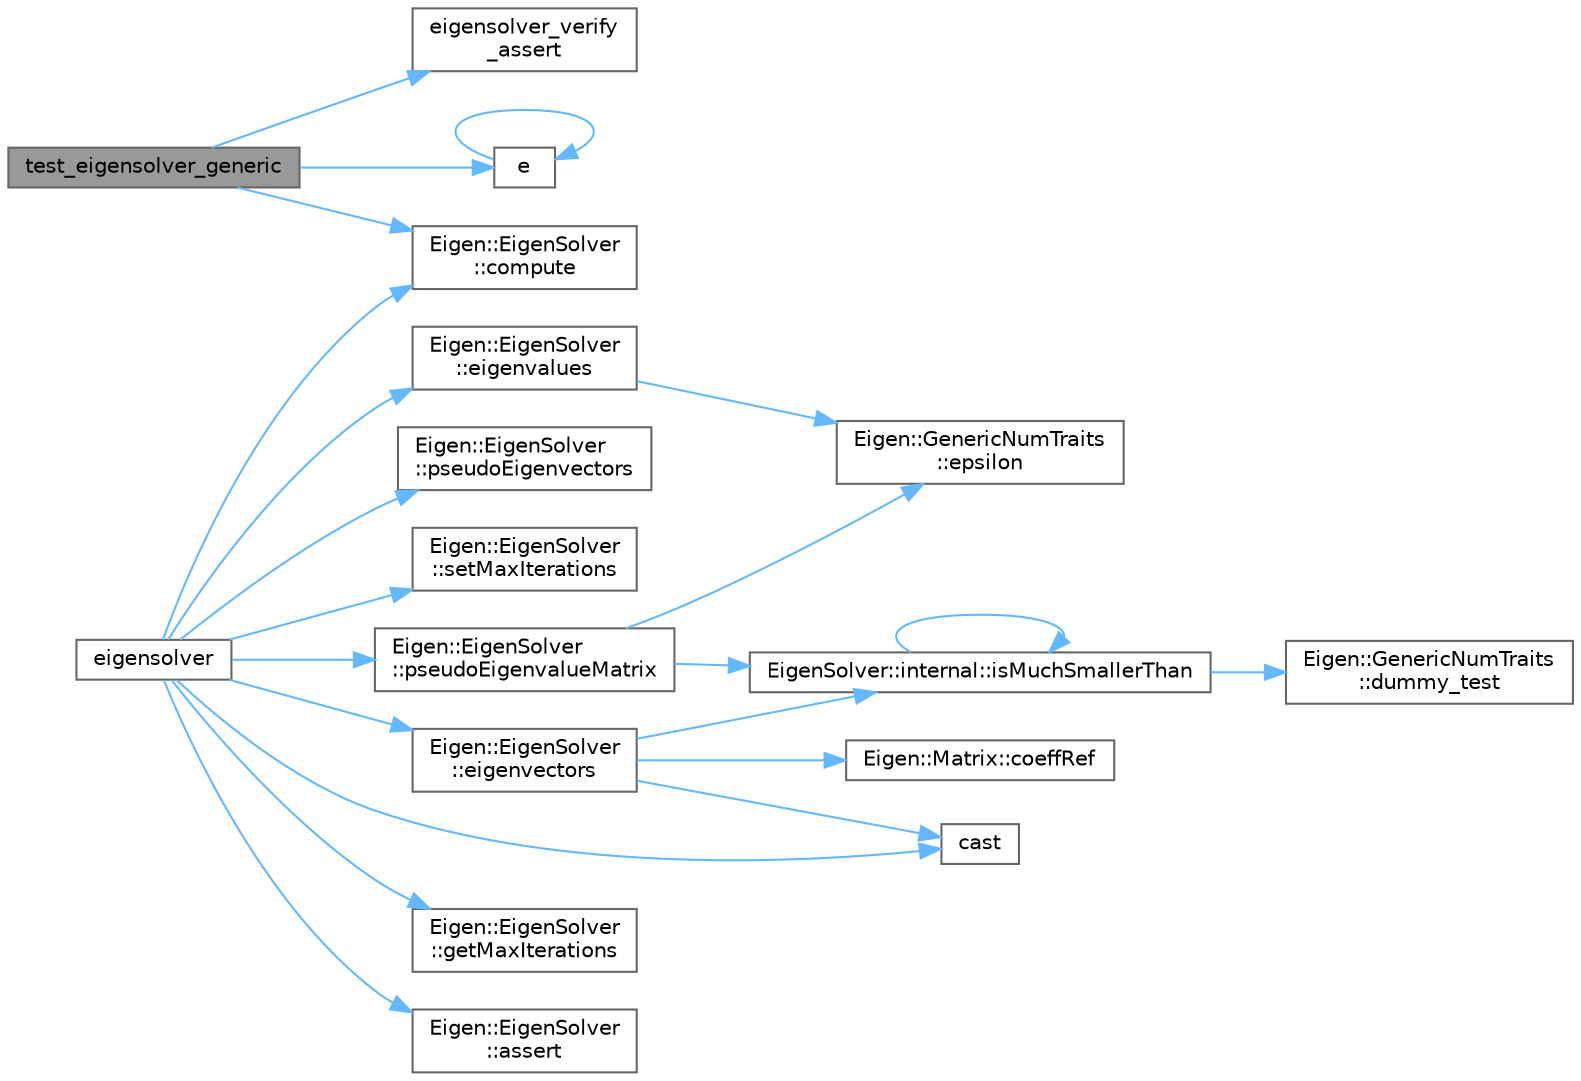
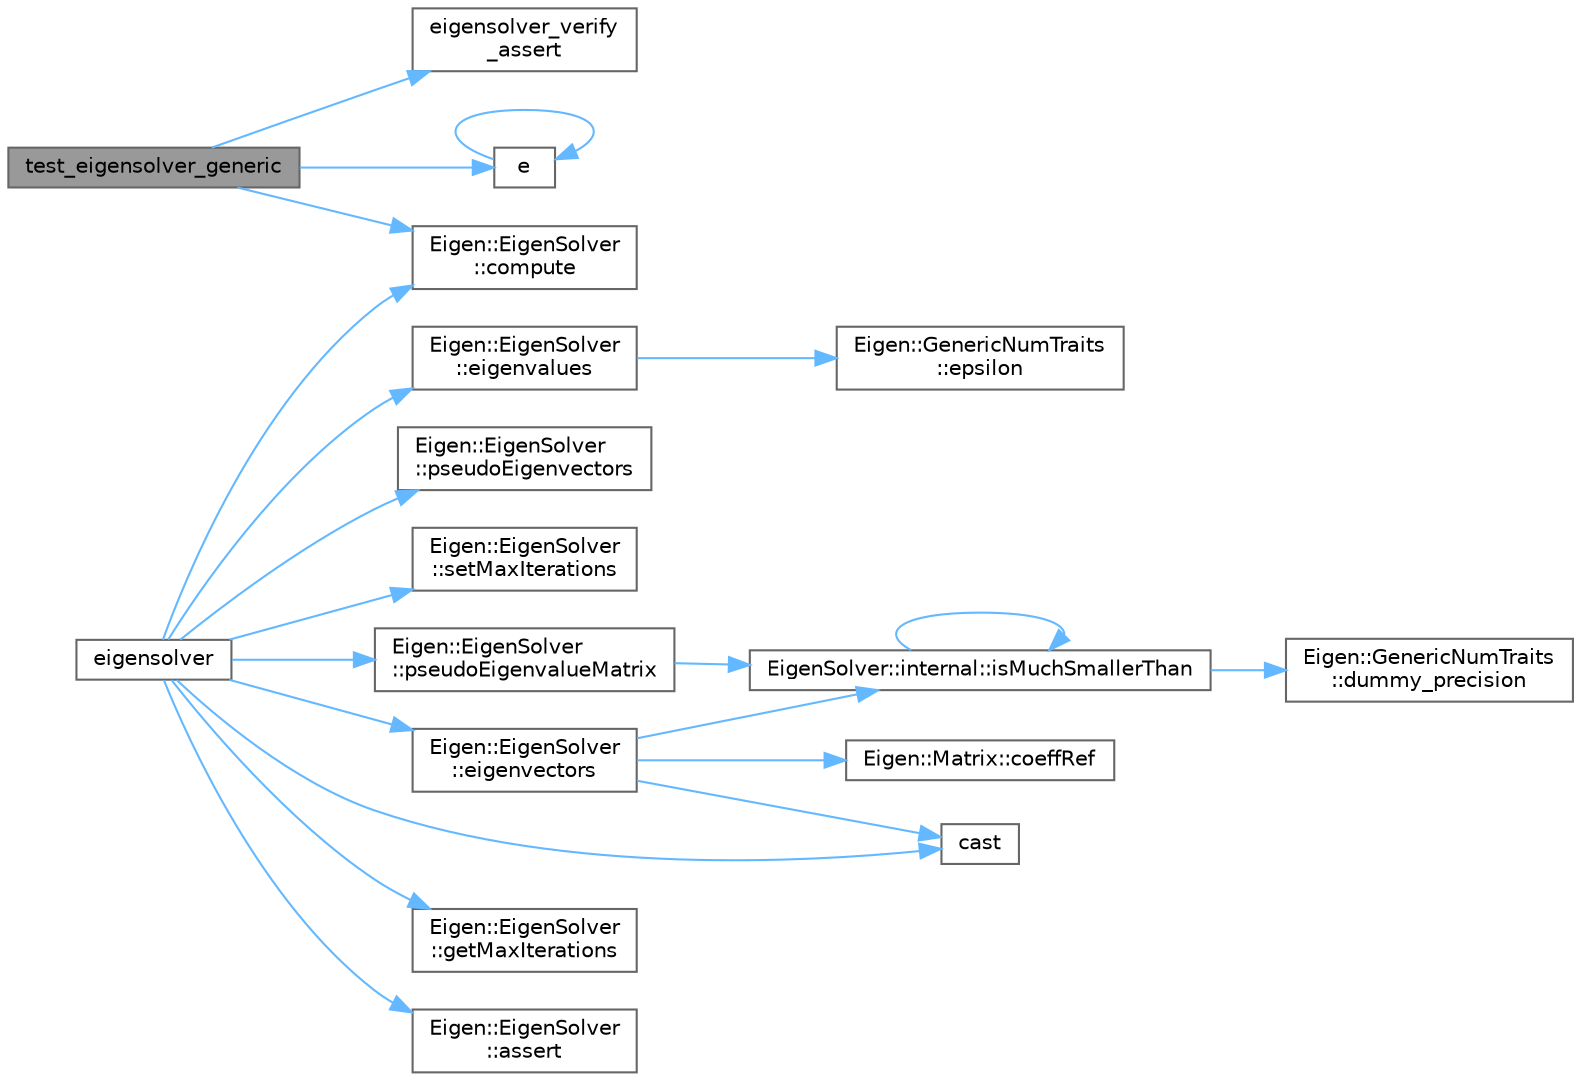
(768, 566) -> none
(1429, 672) -> (1429, 670)
